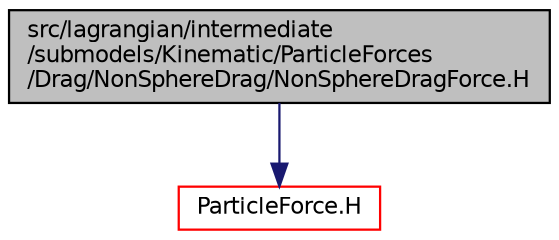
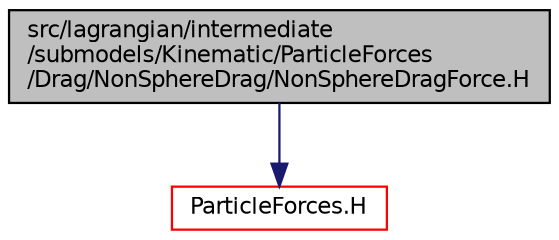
(279, 208) -> (279, 208)
